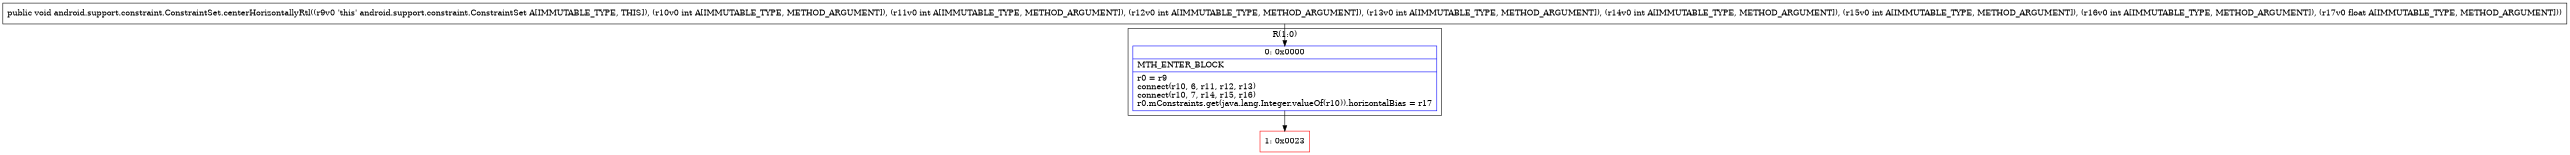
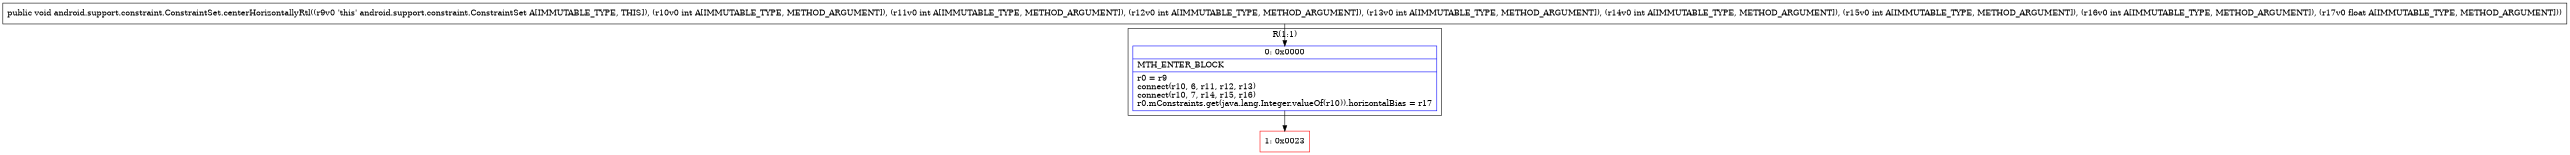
(1285, 35) -> (1285, 35)
